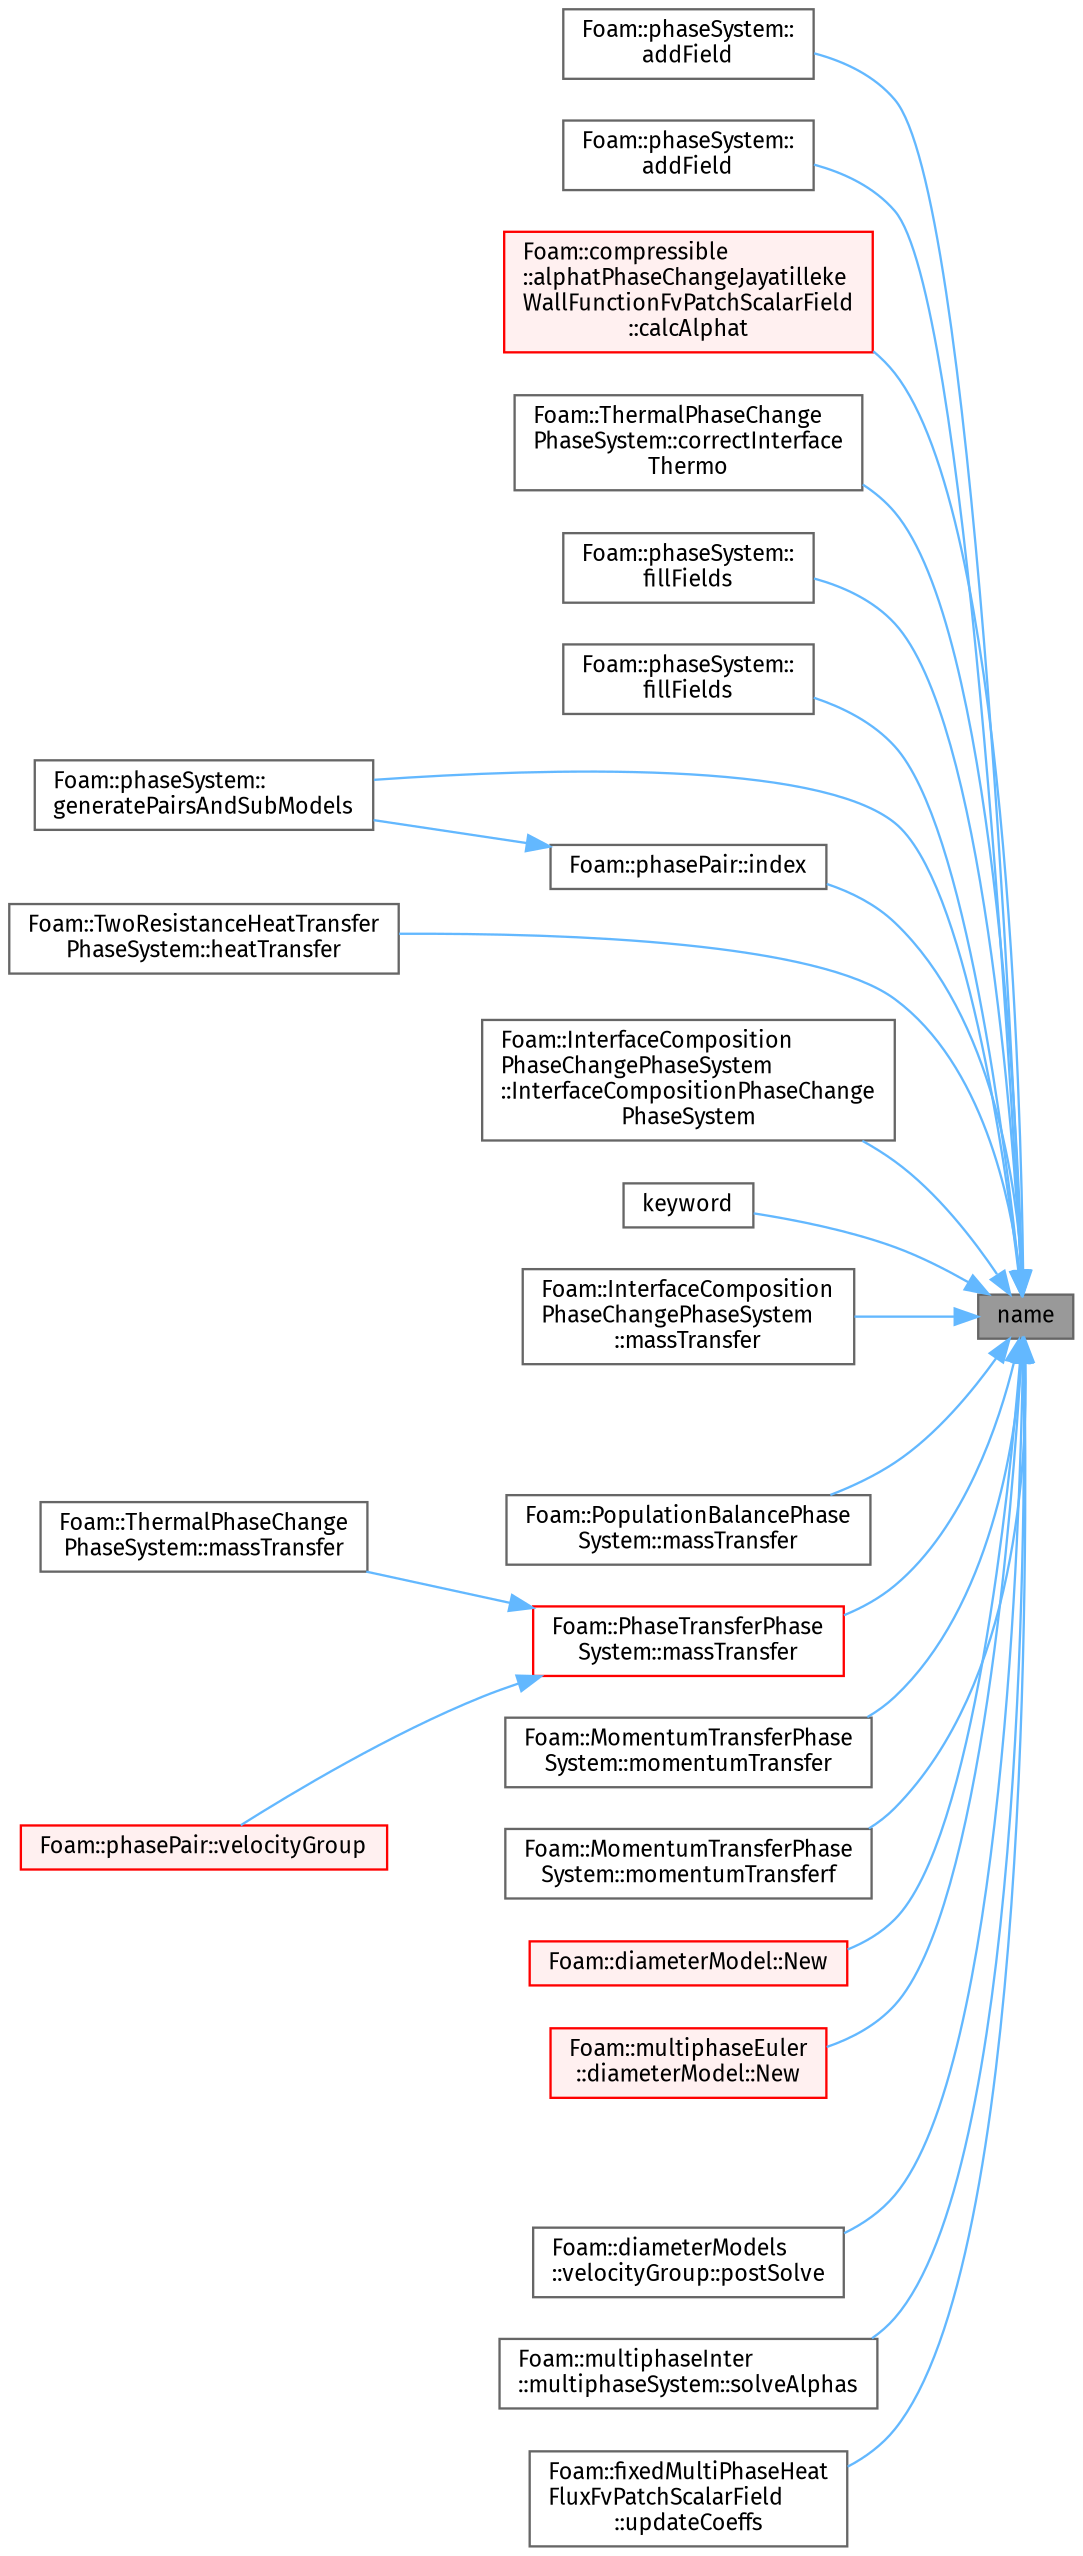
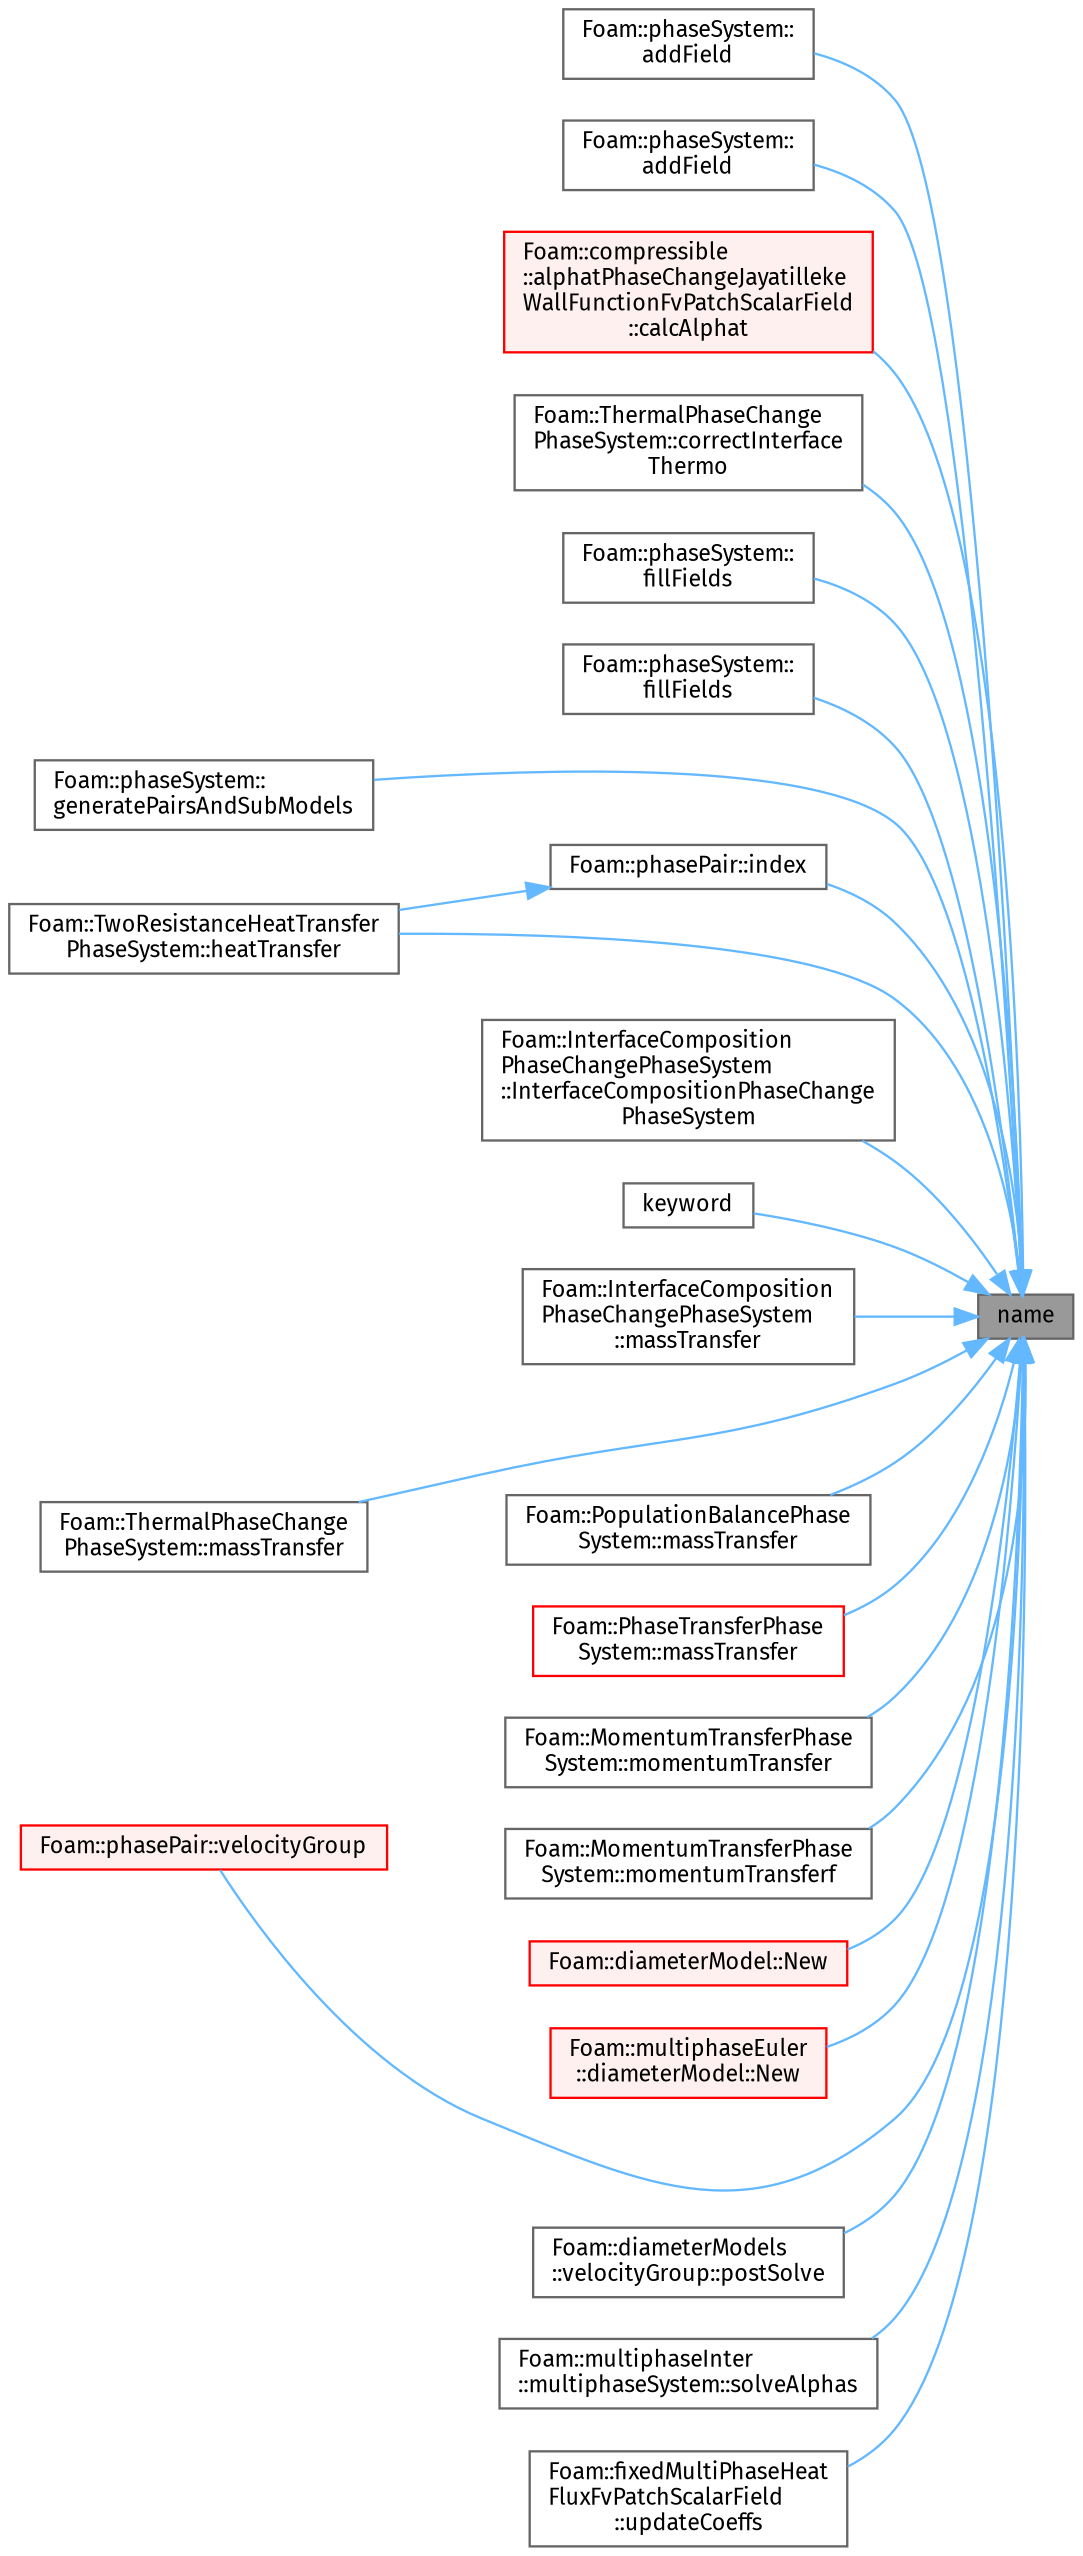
(450, 832) -> (463, 900)
(438, 1587) -> (667, 1441)
(376, 1747) -> (882, 2128)
